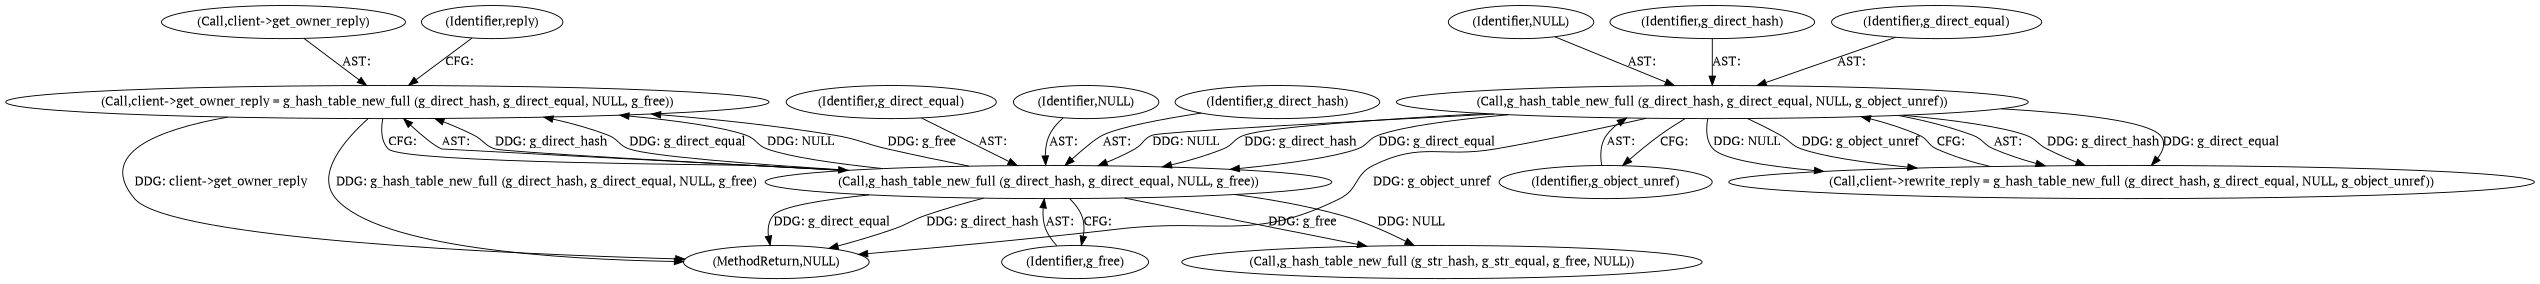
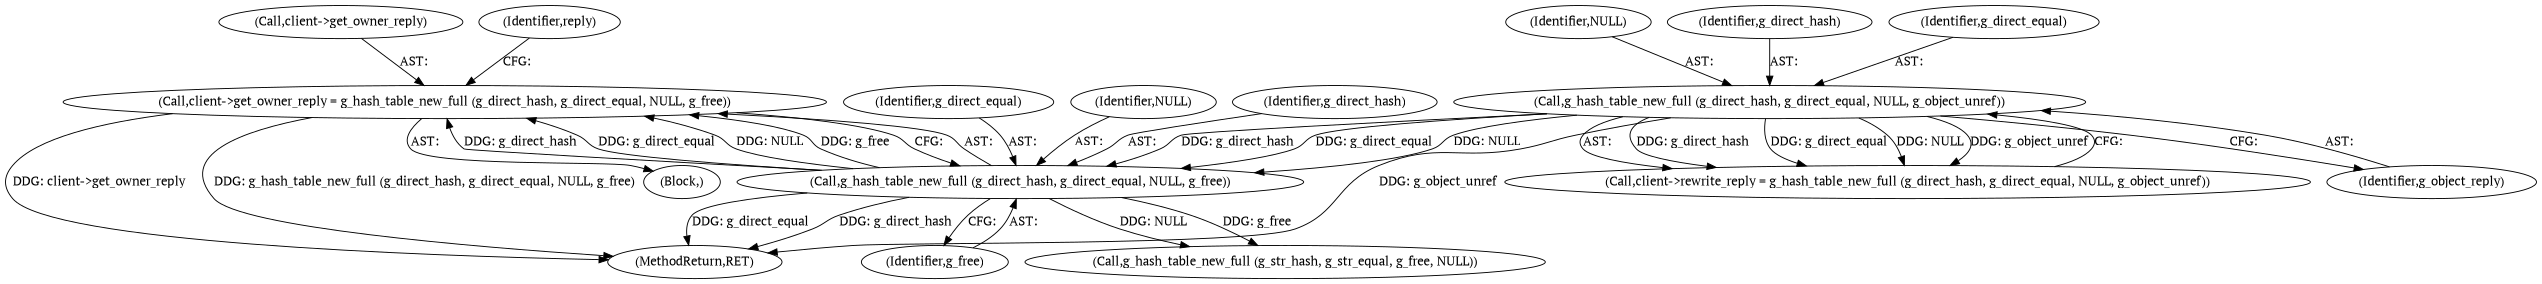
none -> (682, 182)
(1606, 182) -> (2432, 182)
(776, 262) -> (695, 262)
